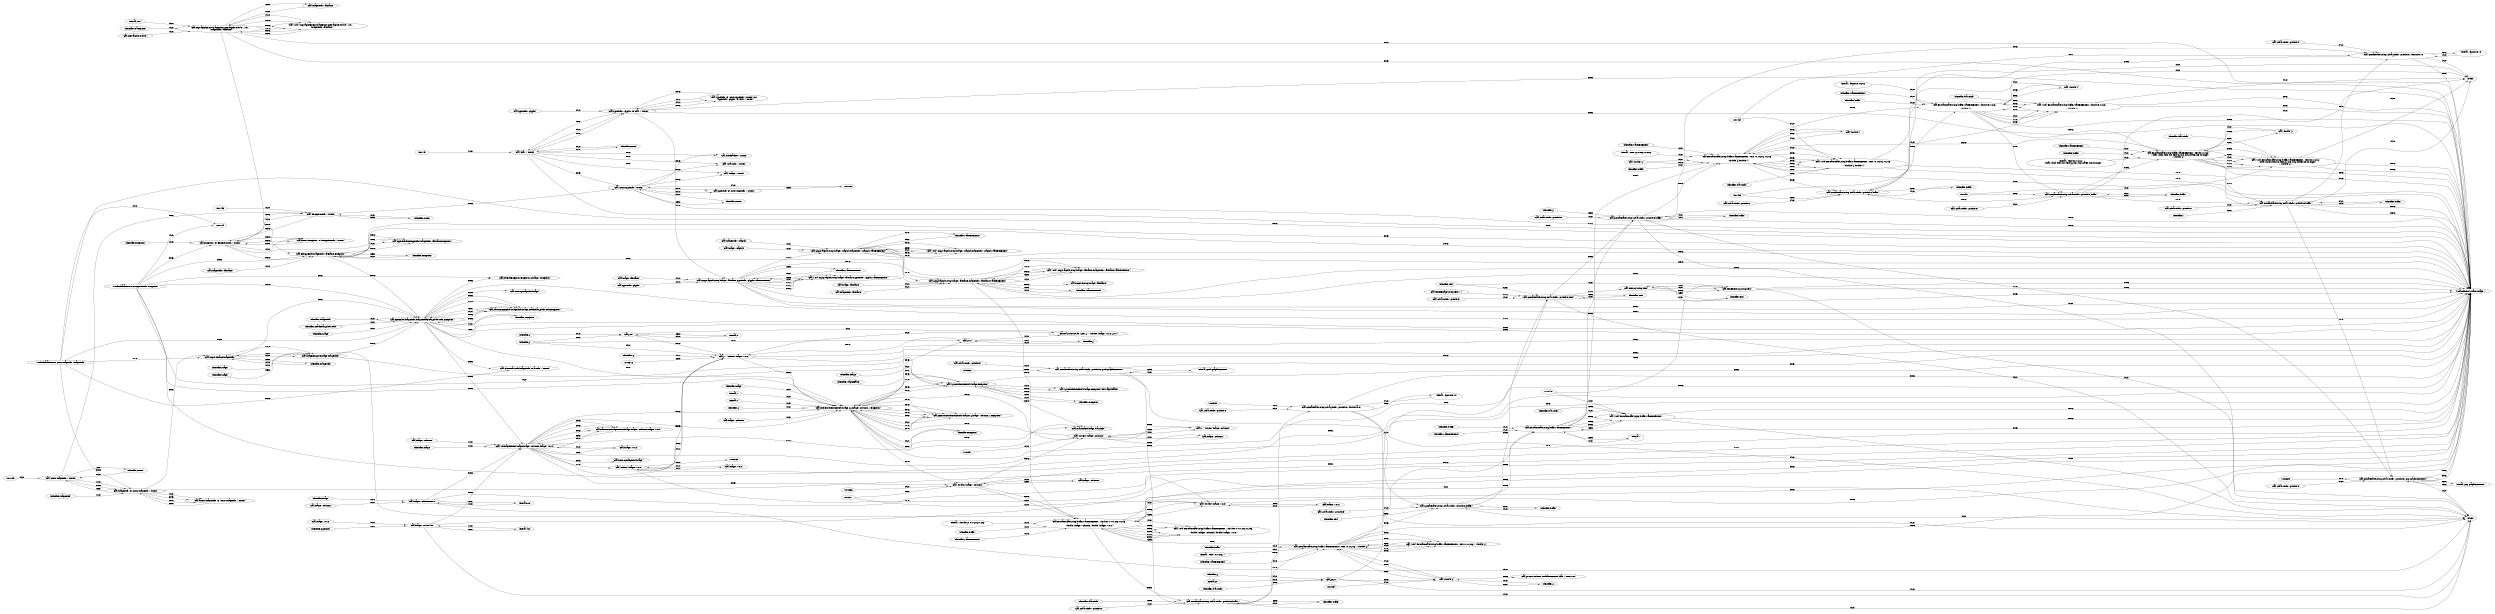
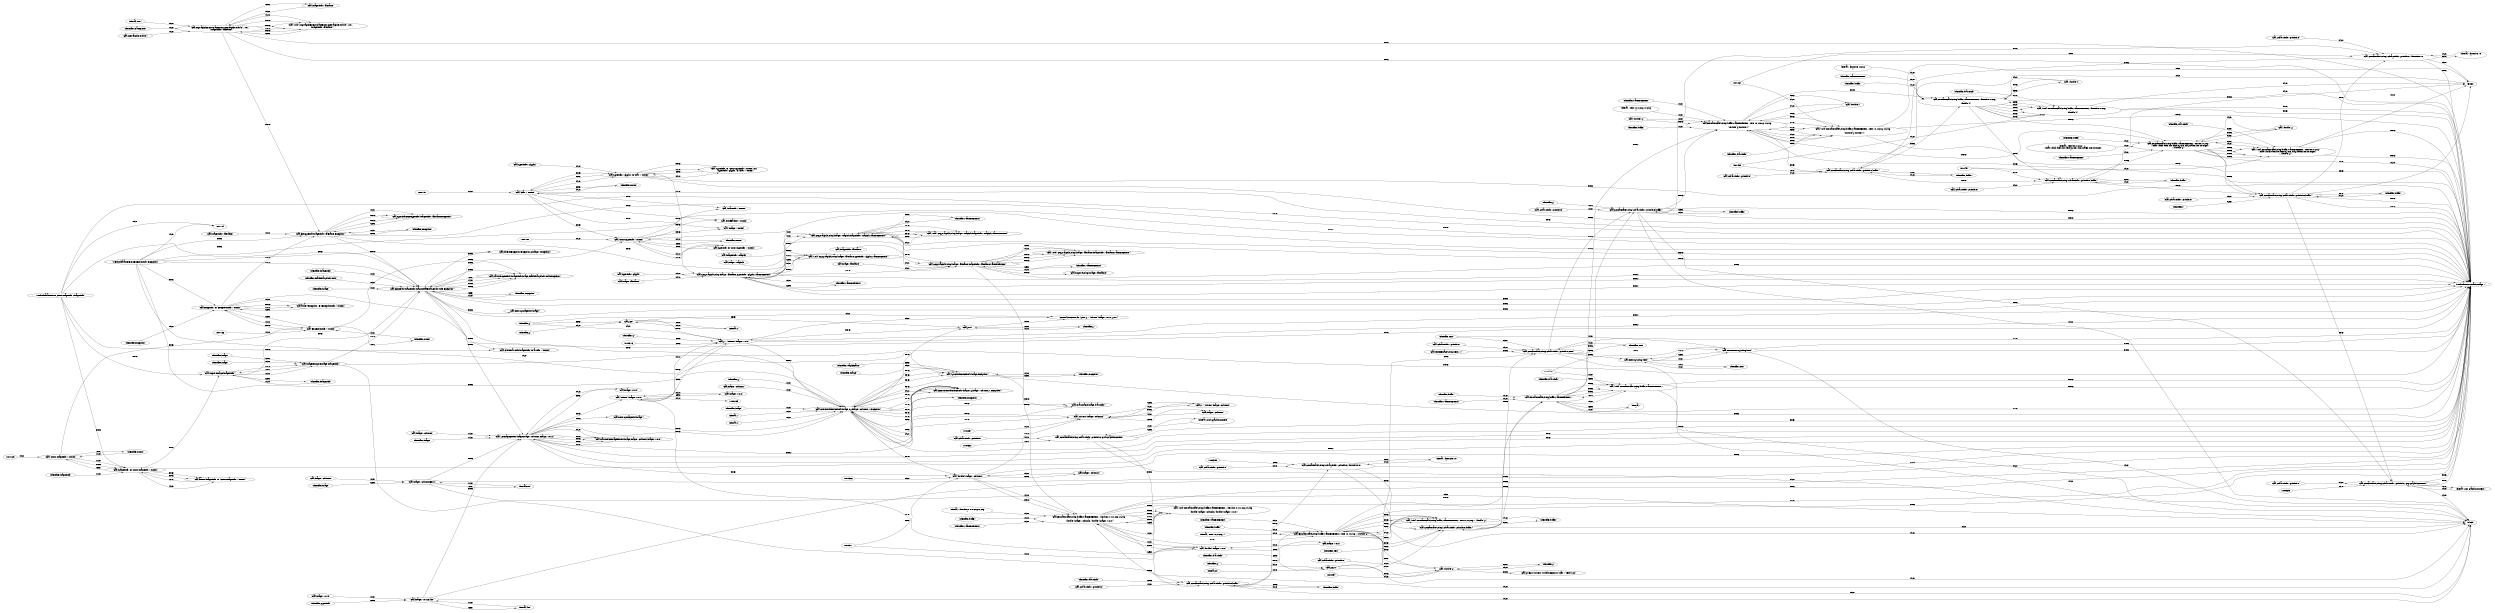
(800, 188) -> (673, 247)
(1089, 389) -> none
(1926, 499) -> none
